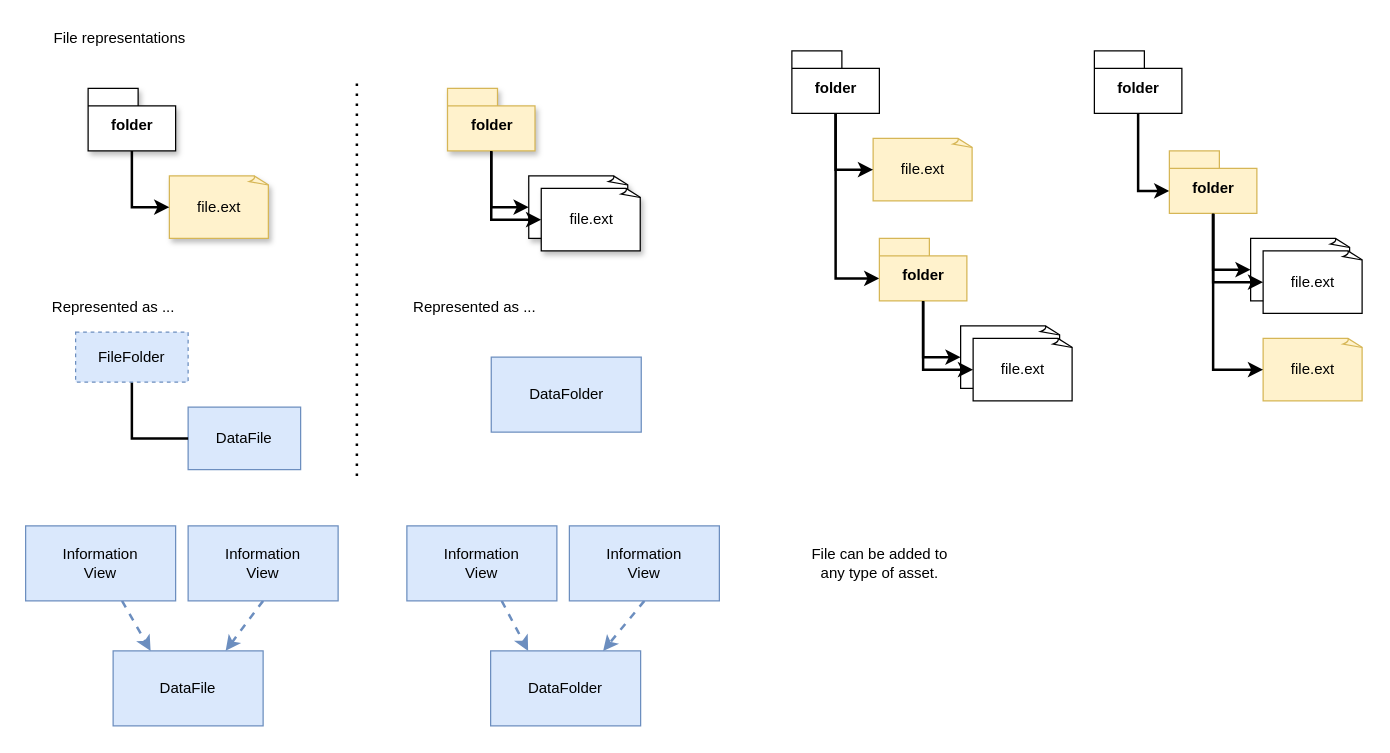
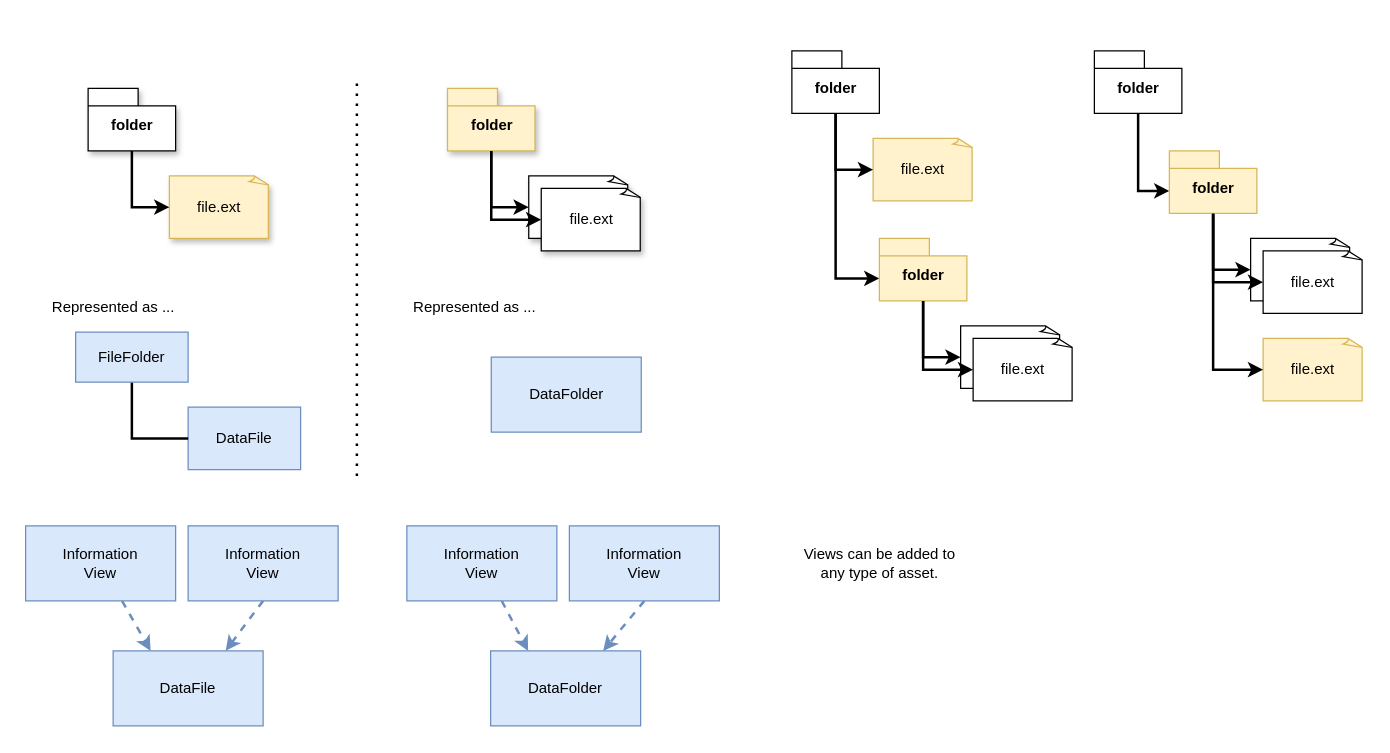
(119, 38) -> none
(132, 357) -> (132, 357)
(880, 563) -> (880, 563)
